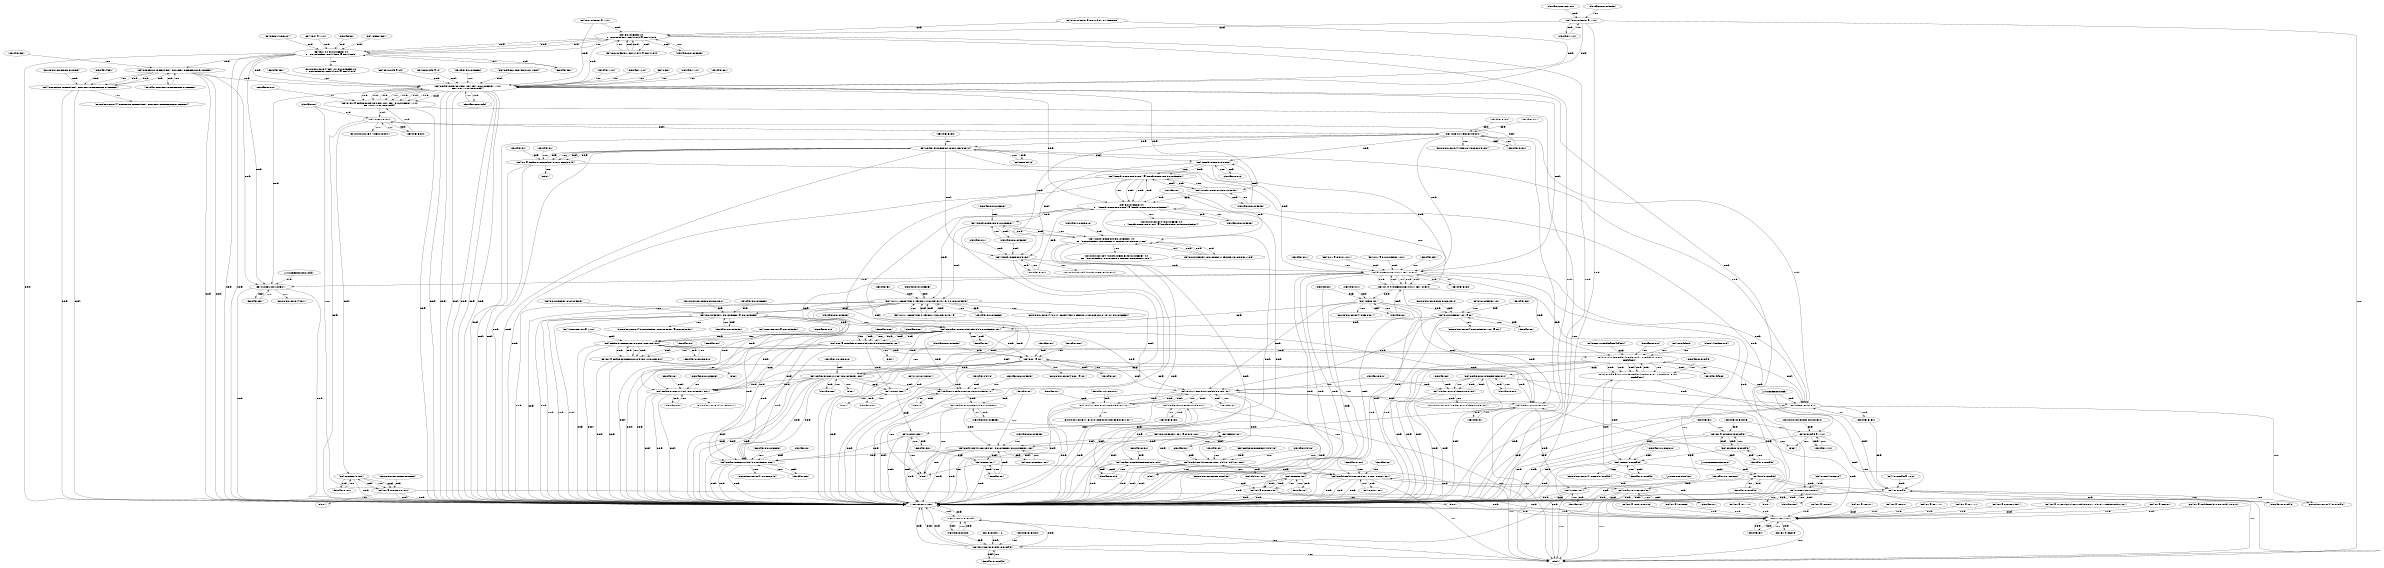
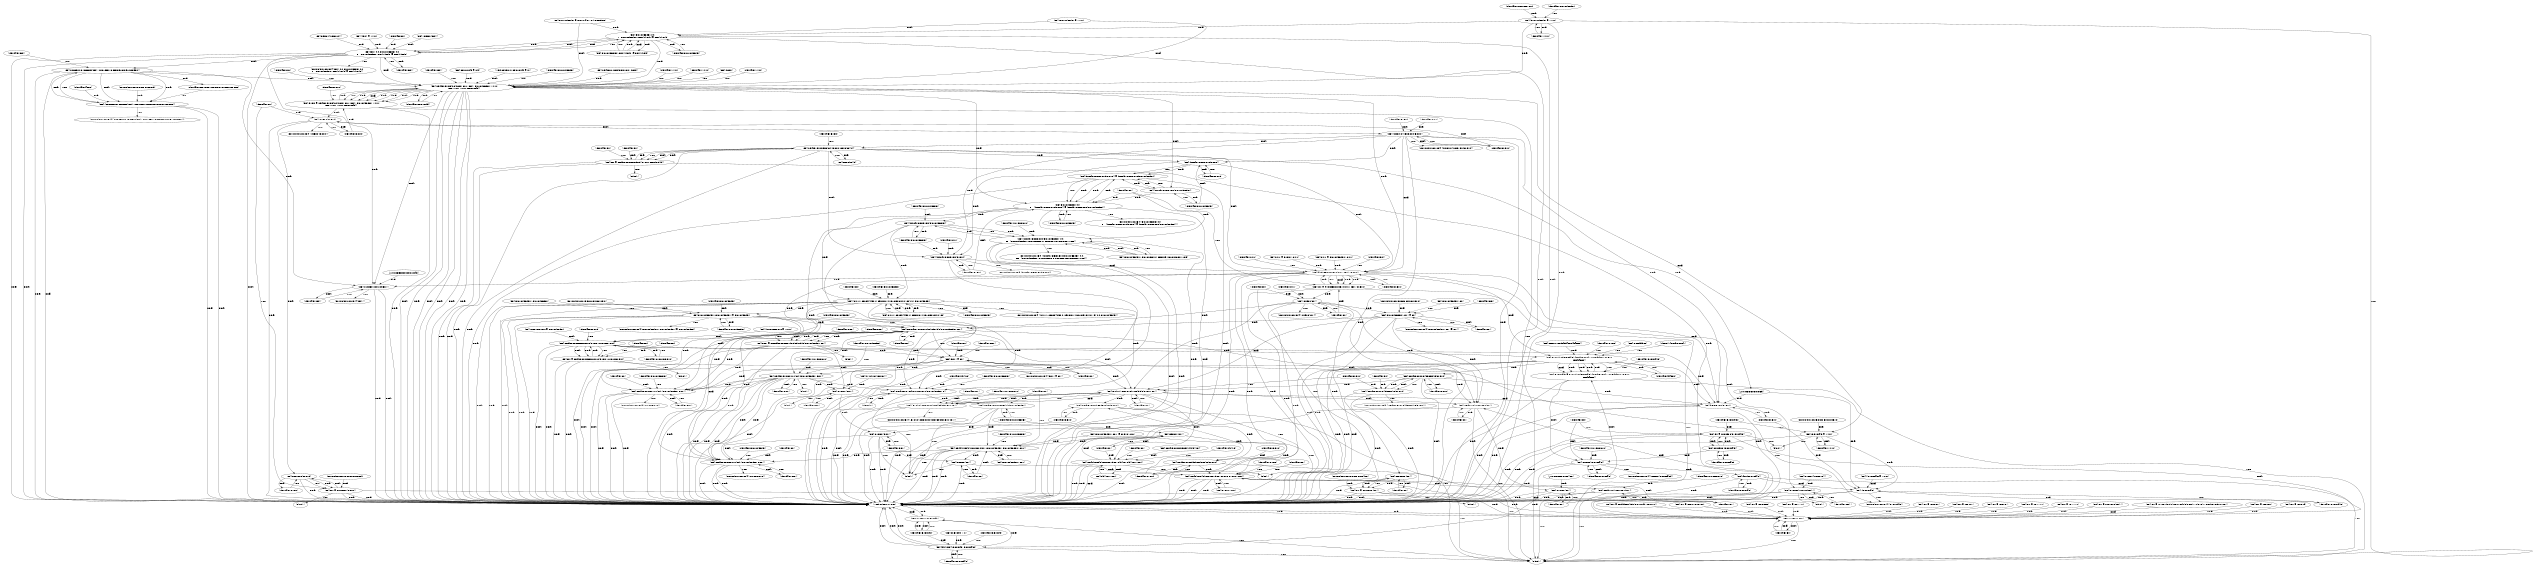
(428, 70) -> (513, 70)
(174, 80) -> (177, 96)
(1439, 168) -> (1349, 167)
(1011, 343) -> (942, 343)
(1365, 392) -> (1335, 392)
(1715, 462) -> none
(1783, 525) -> (2048, 517)
